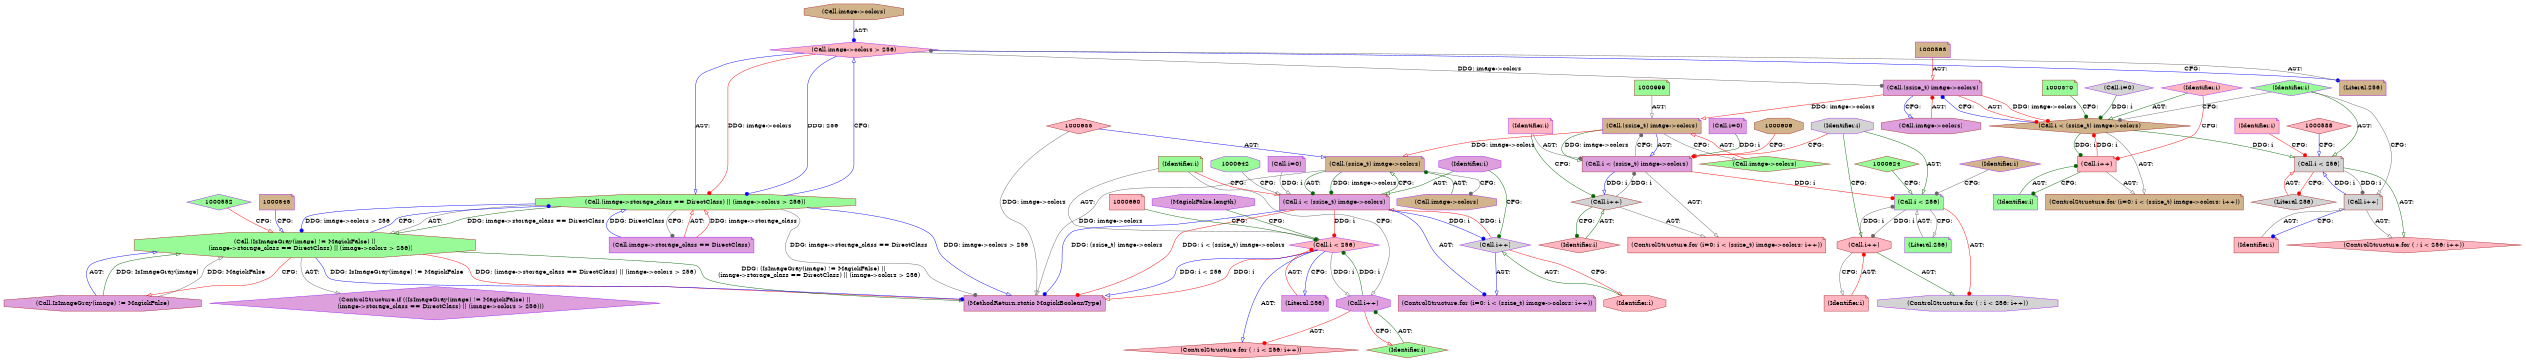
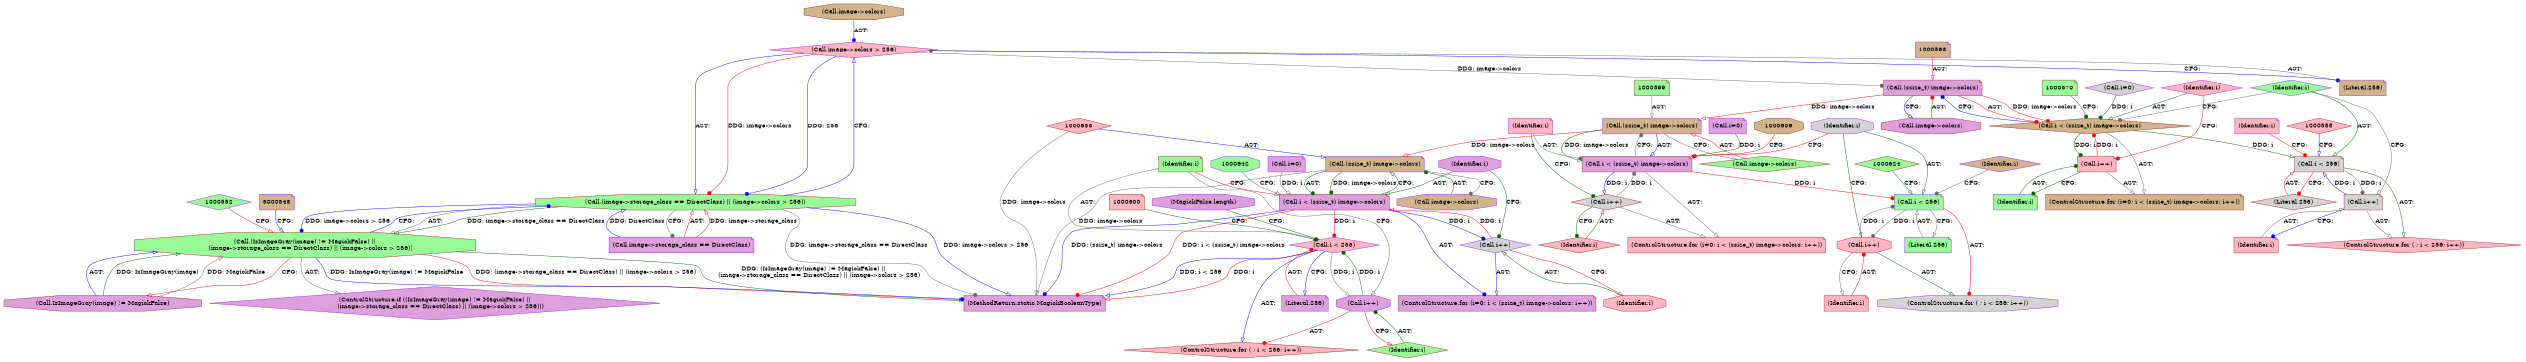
(1652, 88) -> (1652, 88)
(277, 202) -> (277, 202)
(1127, 202) -> (1127, 202)
